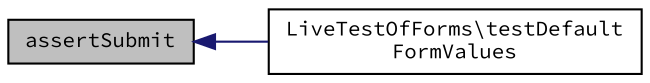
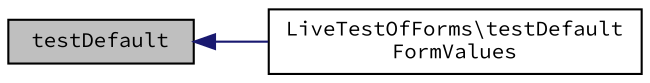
(101, 42) -> (101, 42)
